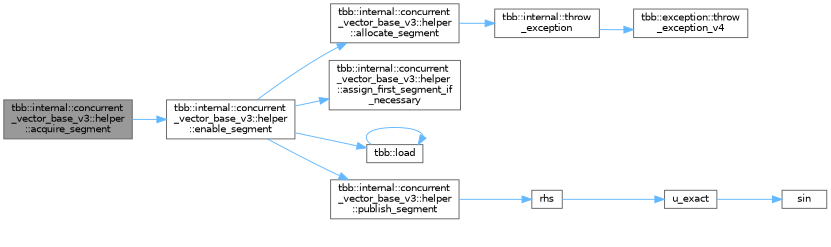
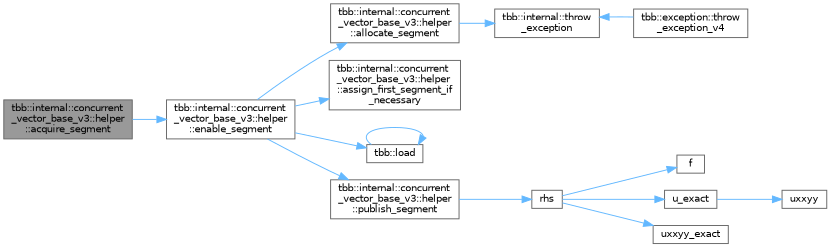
(612, 30) -> (621, 17)
none -> (691, 164)
(804, 199) -> (804, 199)
none -> (691, 235)
